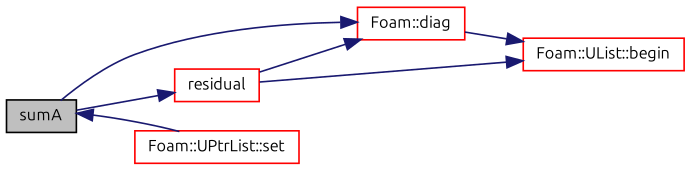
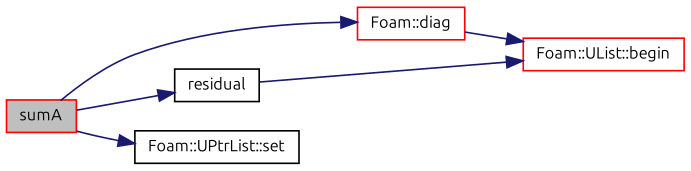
(302, 58) -> none
(217, 85) -> (217, 85)
(41, 116) -> (41, 116)
(136, 122) -> (97, 136)
(217, 147) -> (217, 147)
